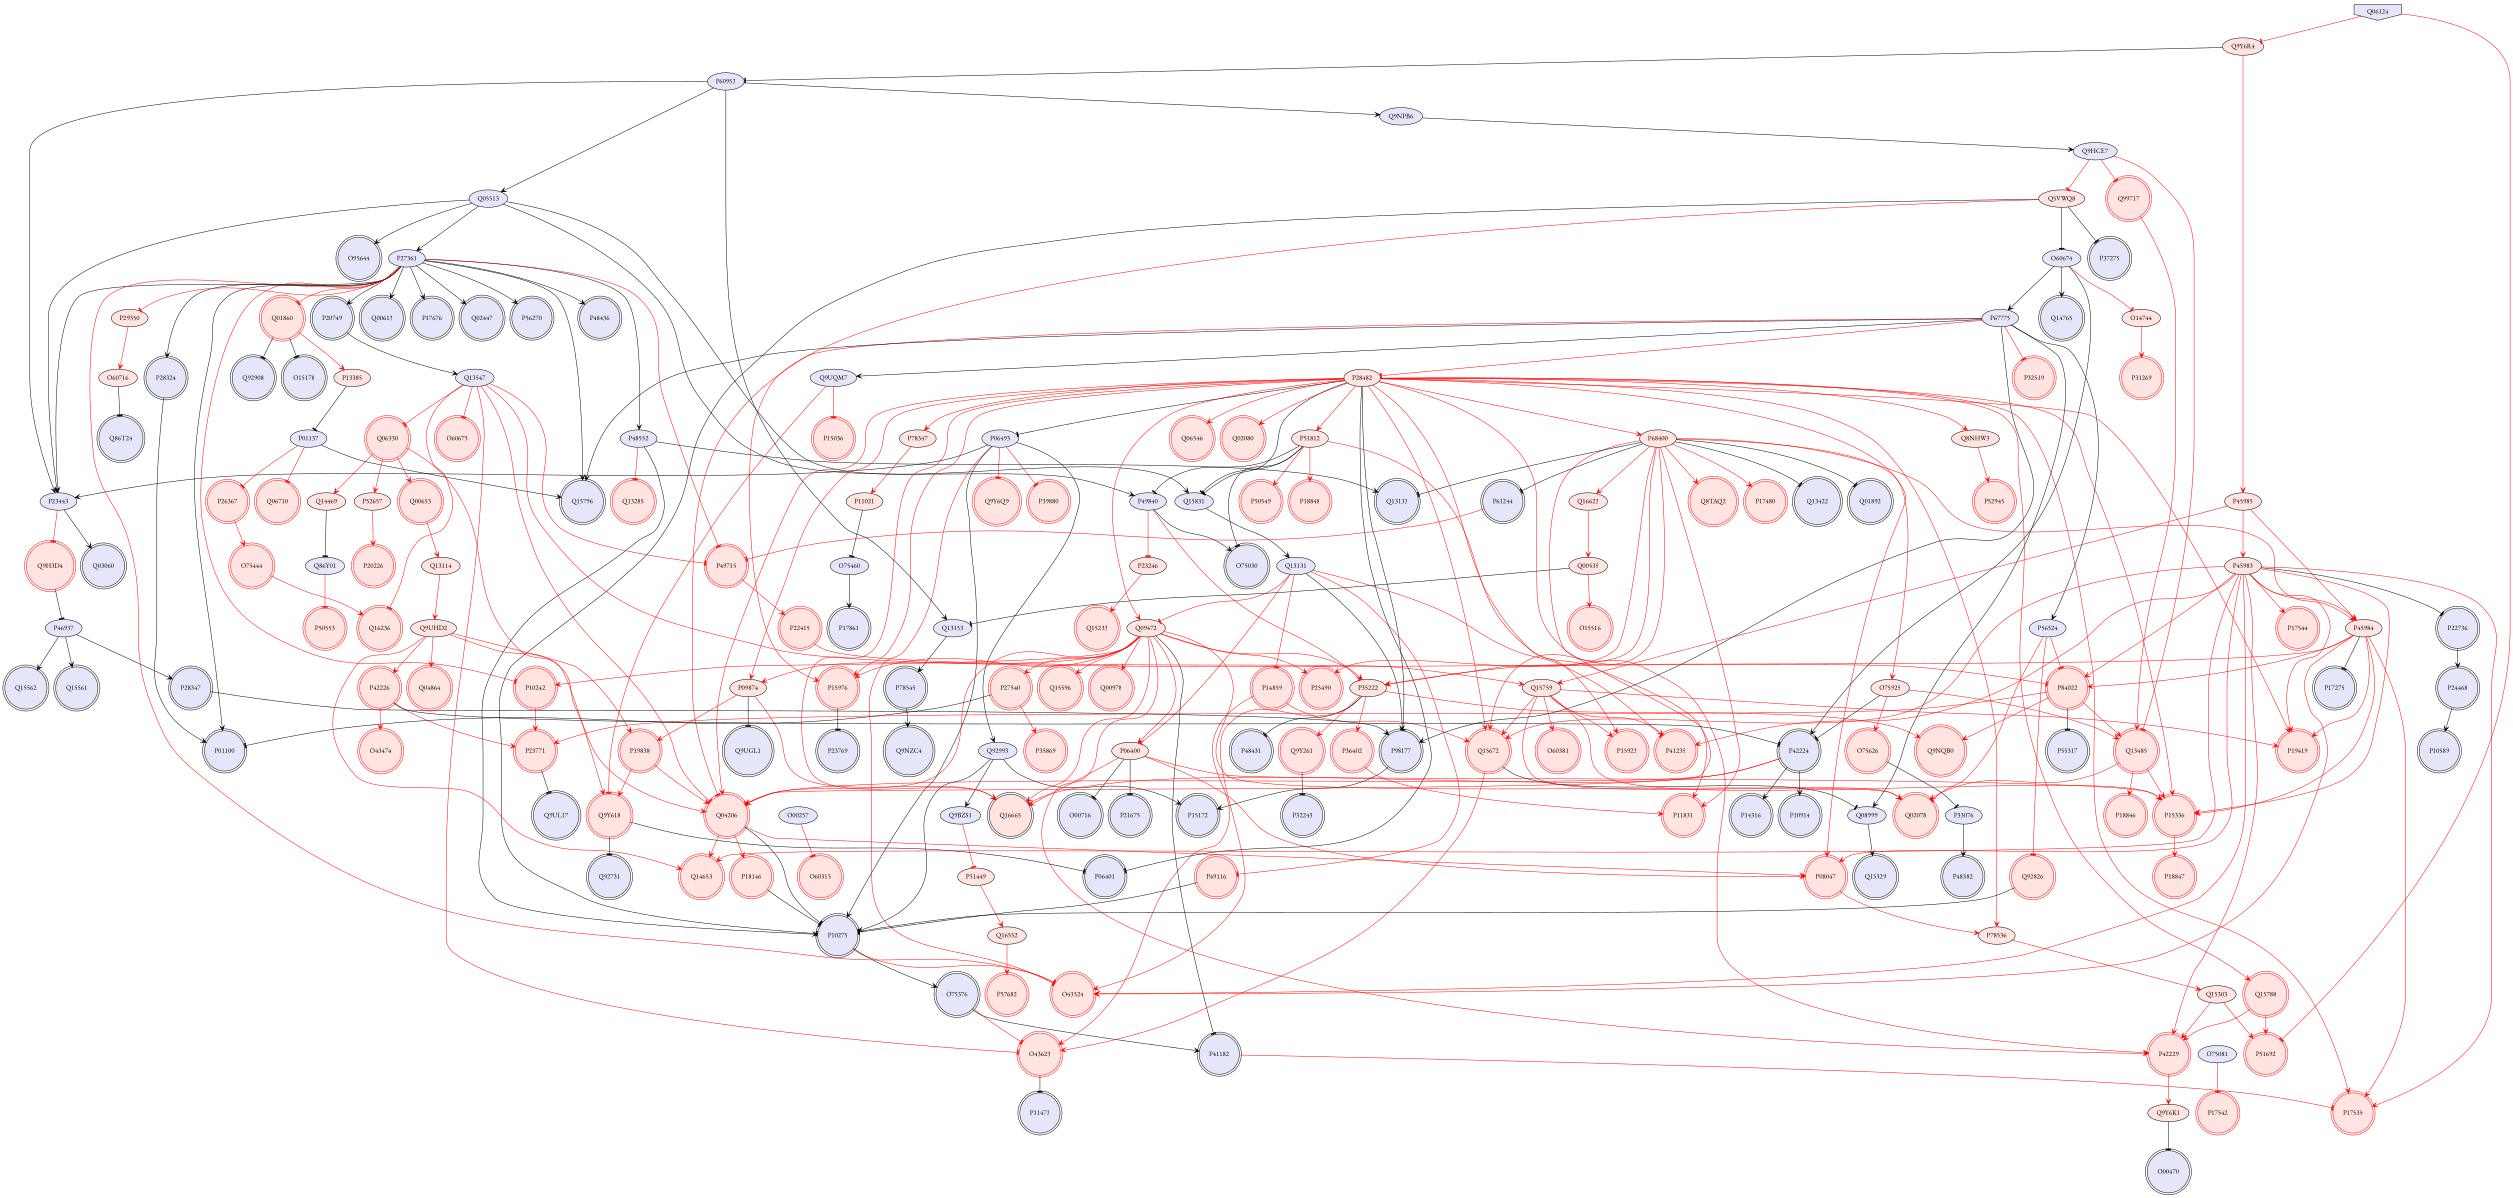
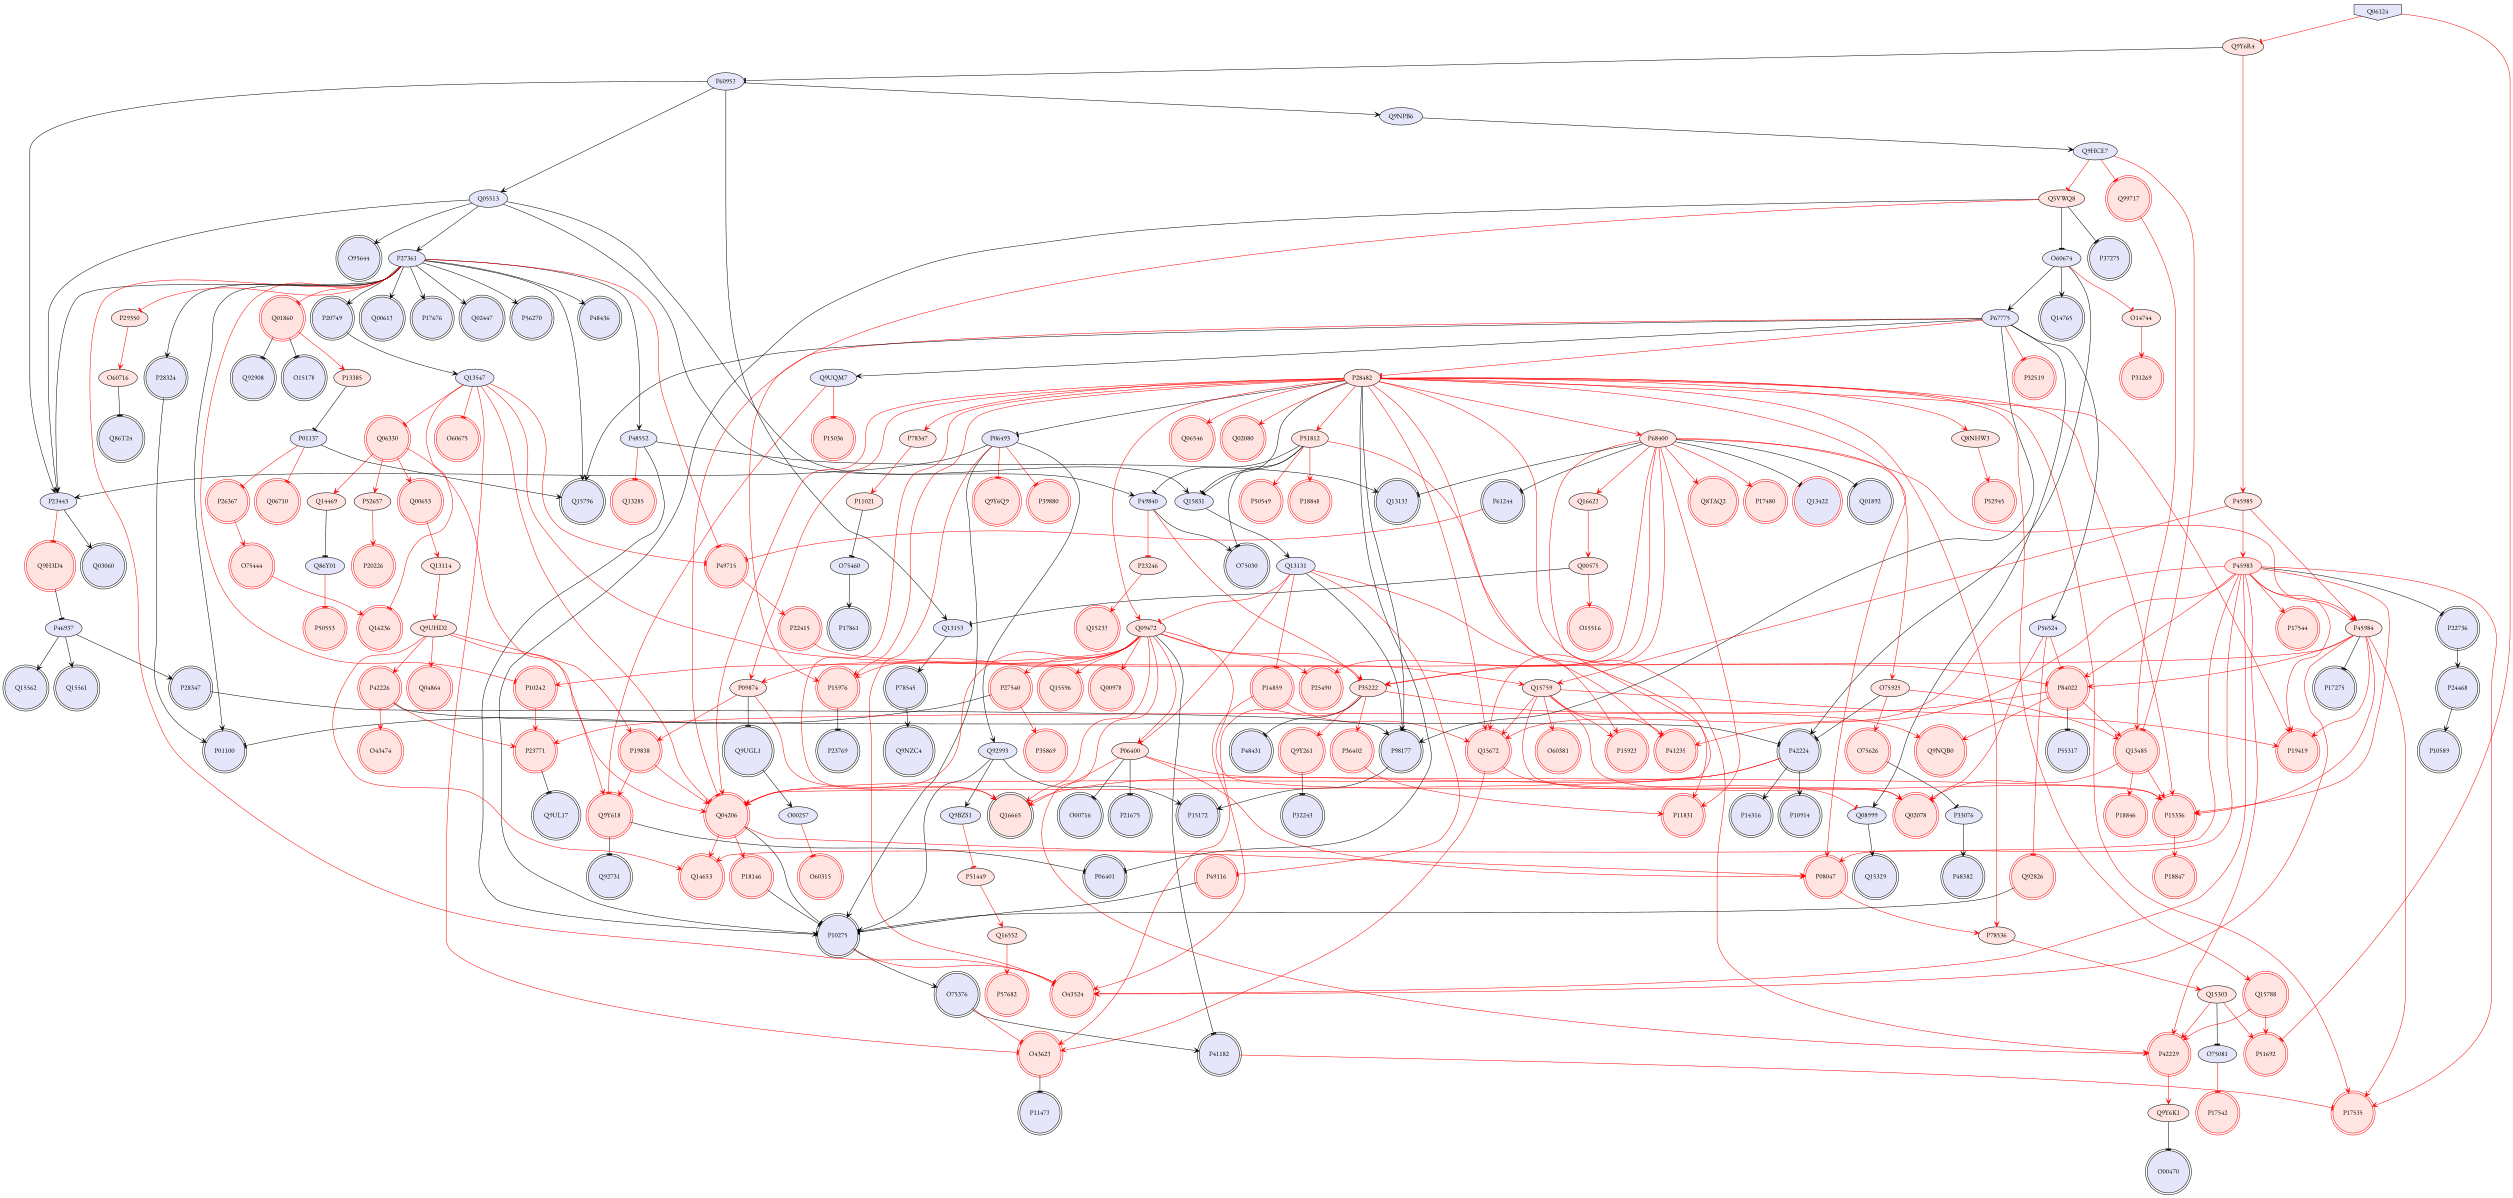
(1817, 501) -> (1817, 501)
(1588, 566) -> (1588, 566)
(2243, 566) -> (2243, 566)
(1679, 786) -> (1679, 786)
none -> (776, 787)
none -> (2217, 1021)
